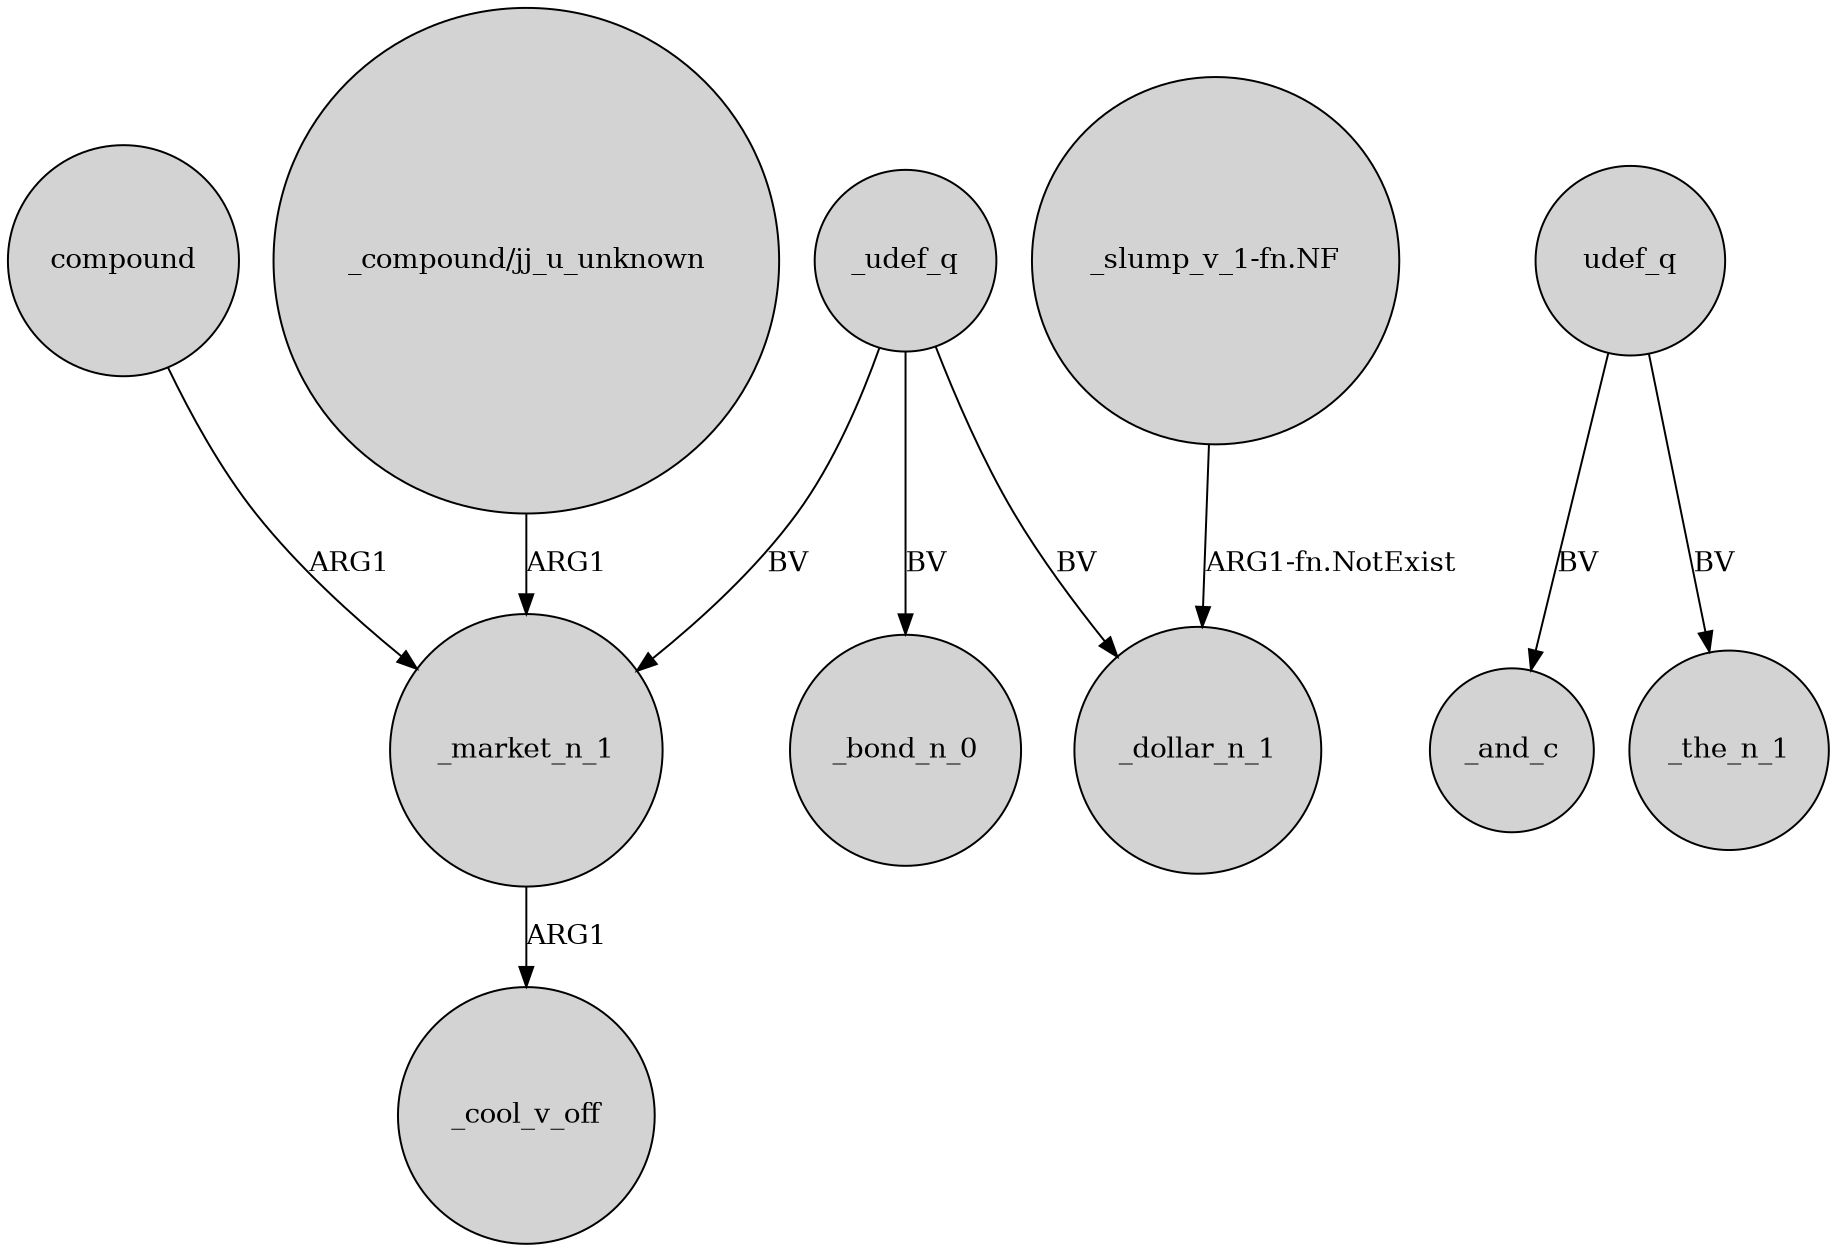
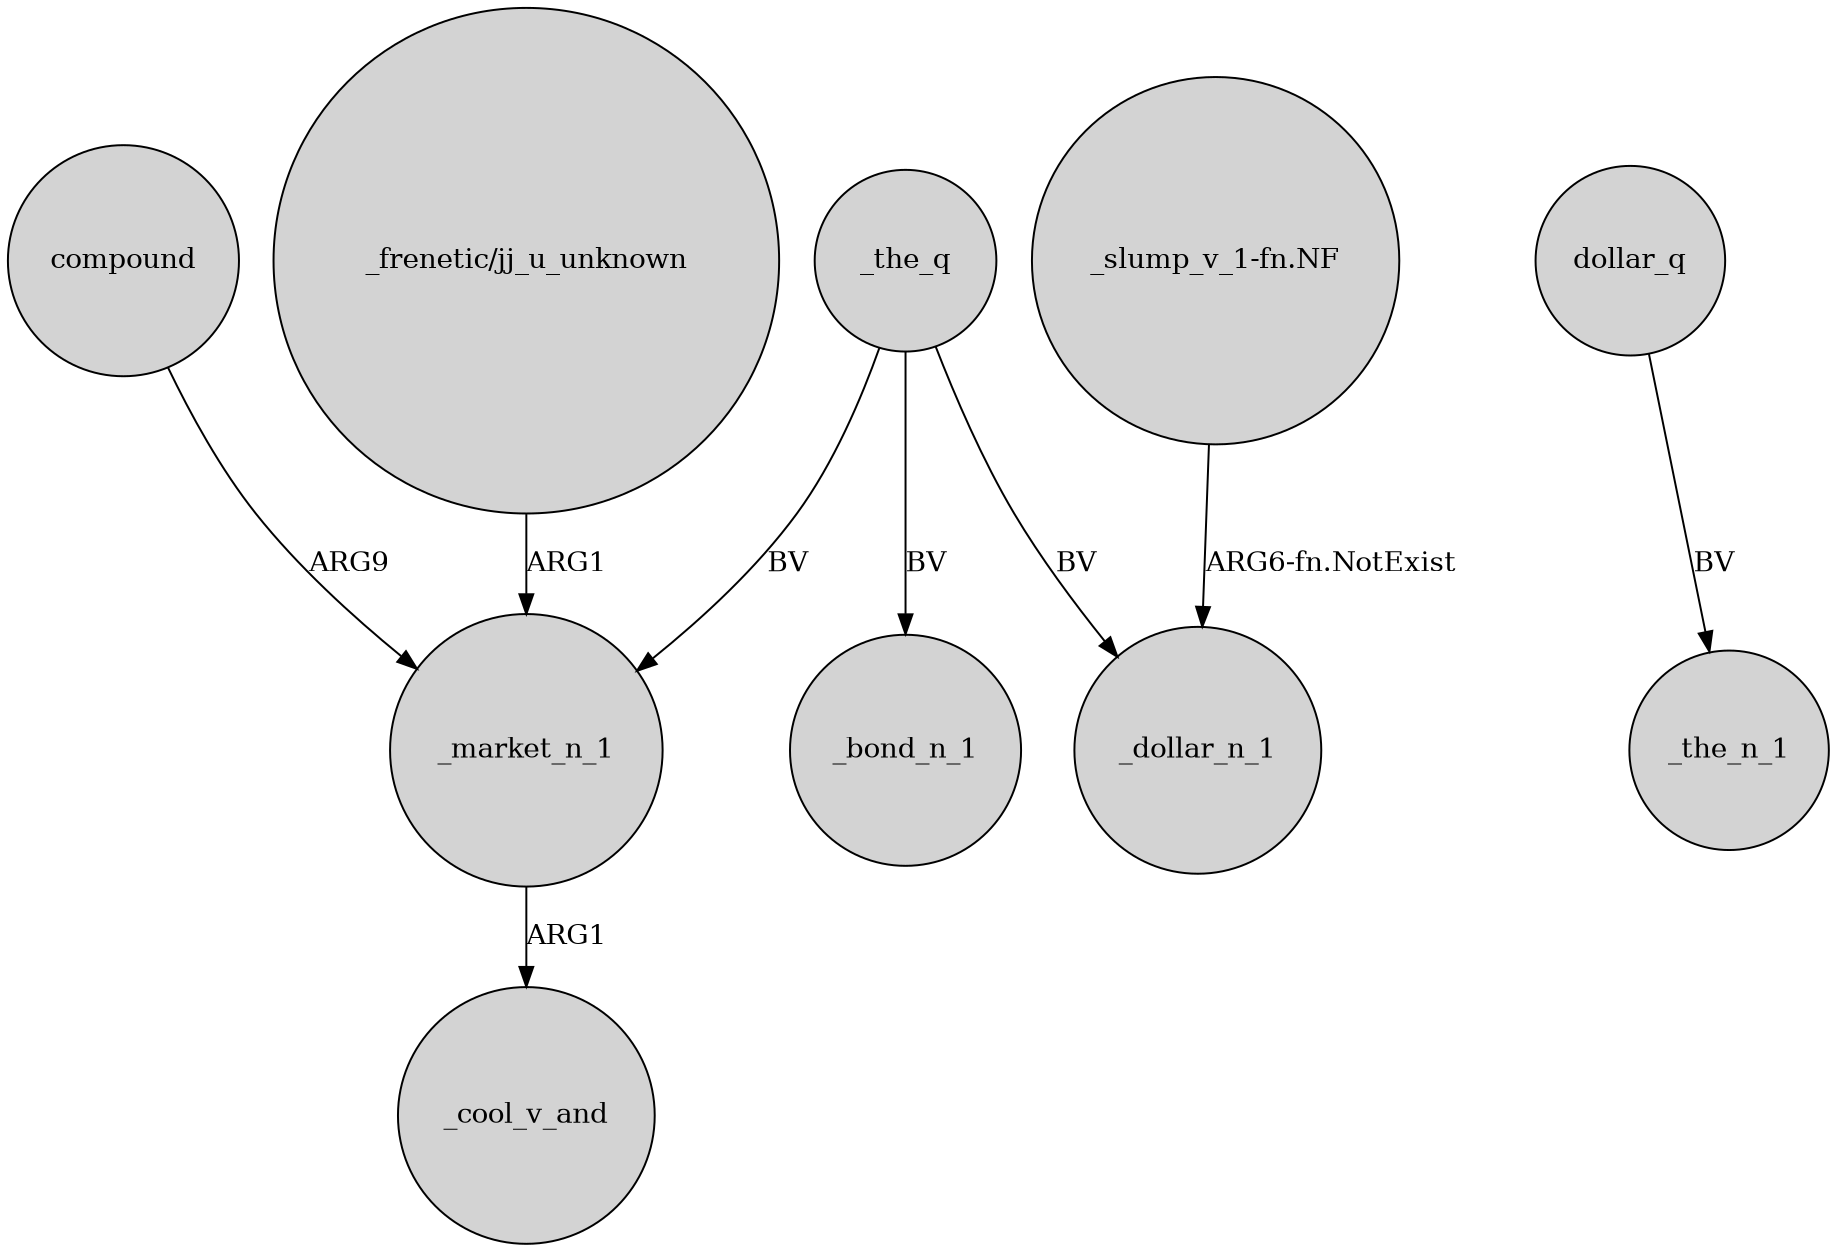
(526, 261) -> (526, 261)
(906, 261) -> (906, 261)
(1630, 261) -> (1630, 261)
(350, 564) -> (350, 564)
(1331, 564) -> (1331, 564)
(906, 750) -> (906, 750)
(1512, 750) -> none
(526, 1115) -> (526, 1115)
